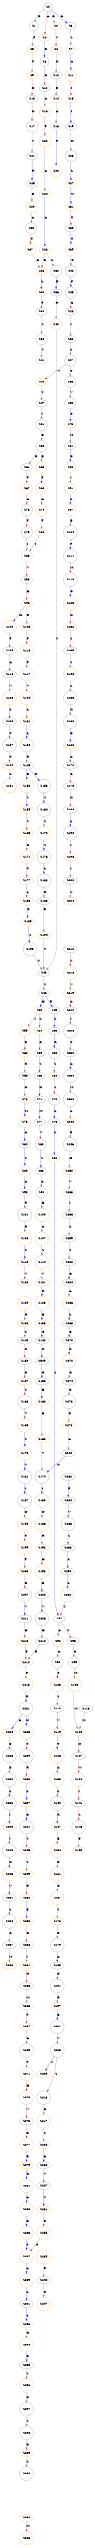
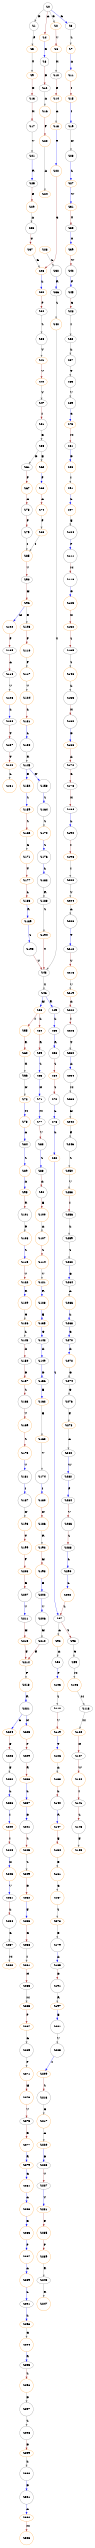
(45, 221) -> none
(43, 259) -> (56, 224)
(72, 260) -> (72, 260)
(57, 303) -> (57, 303)
(58, 370) -> (42, 370)
(45, 910) -> (45, 910)
none -> (70, 921)
(71, 1111) -> (71, 1111)
(71, 1158) -> (71, 1158)
none -> (25, 1290)
(42, 1361) -> (42, 1361)
(25, 1438) -> (25, 1438)
(57, 1464) -> (68, 1464)
(74, 1709) -> (80, 1697)
(57, 1921) -> (57, 1921)
(54, 2074) -> (44, 2083)
(45, 2133) -> (45, 2133)
(36, 2244) -> (44, 2244)
none -> (27, 2497)
